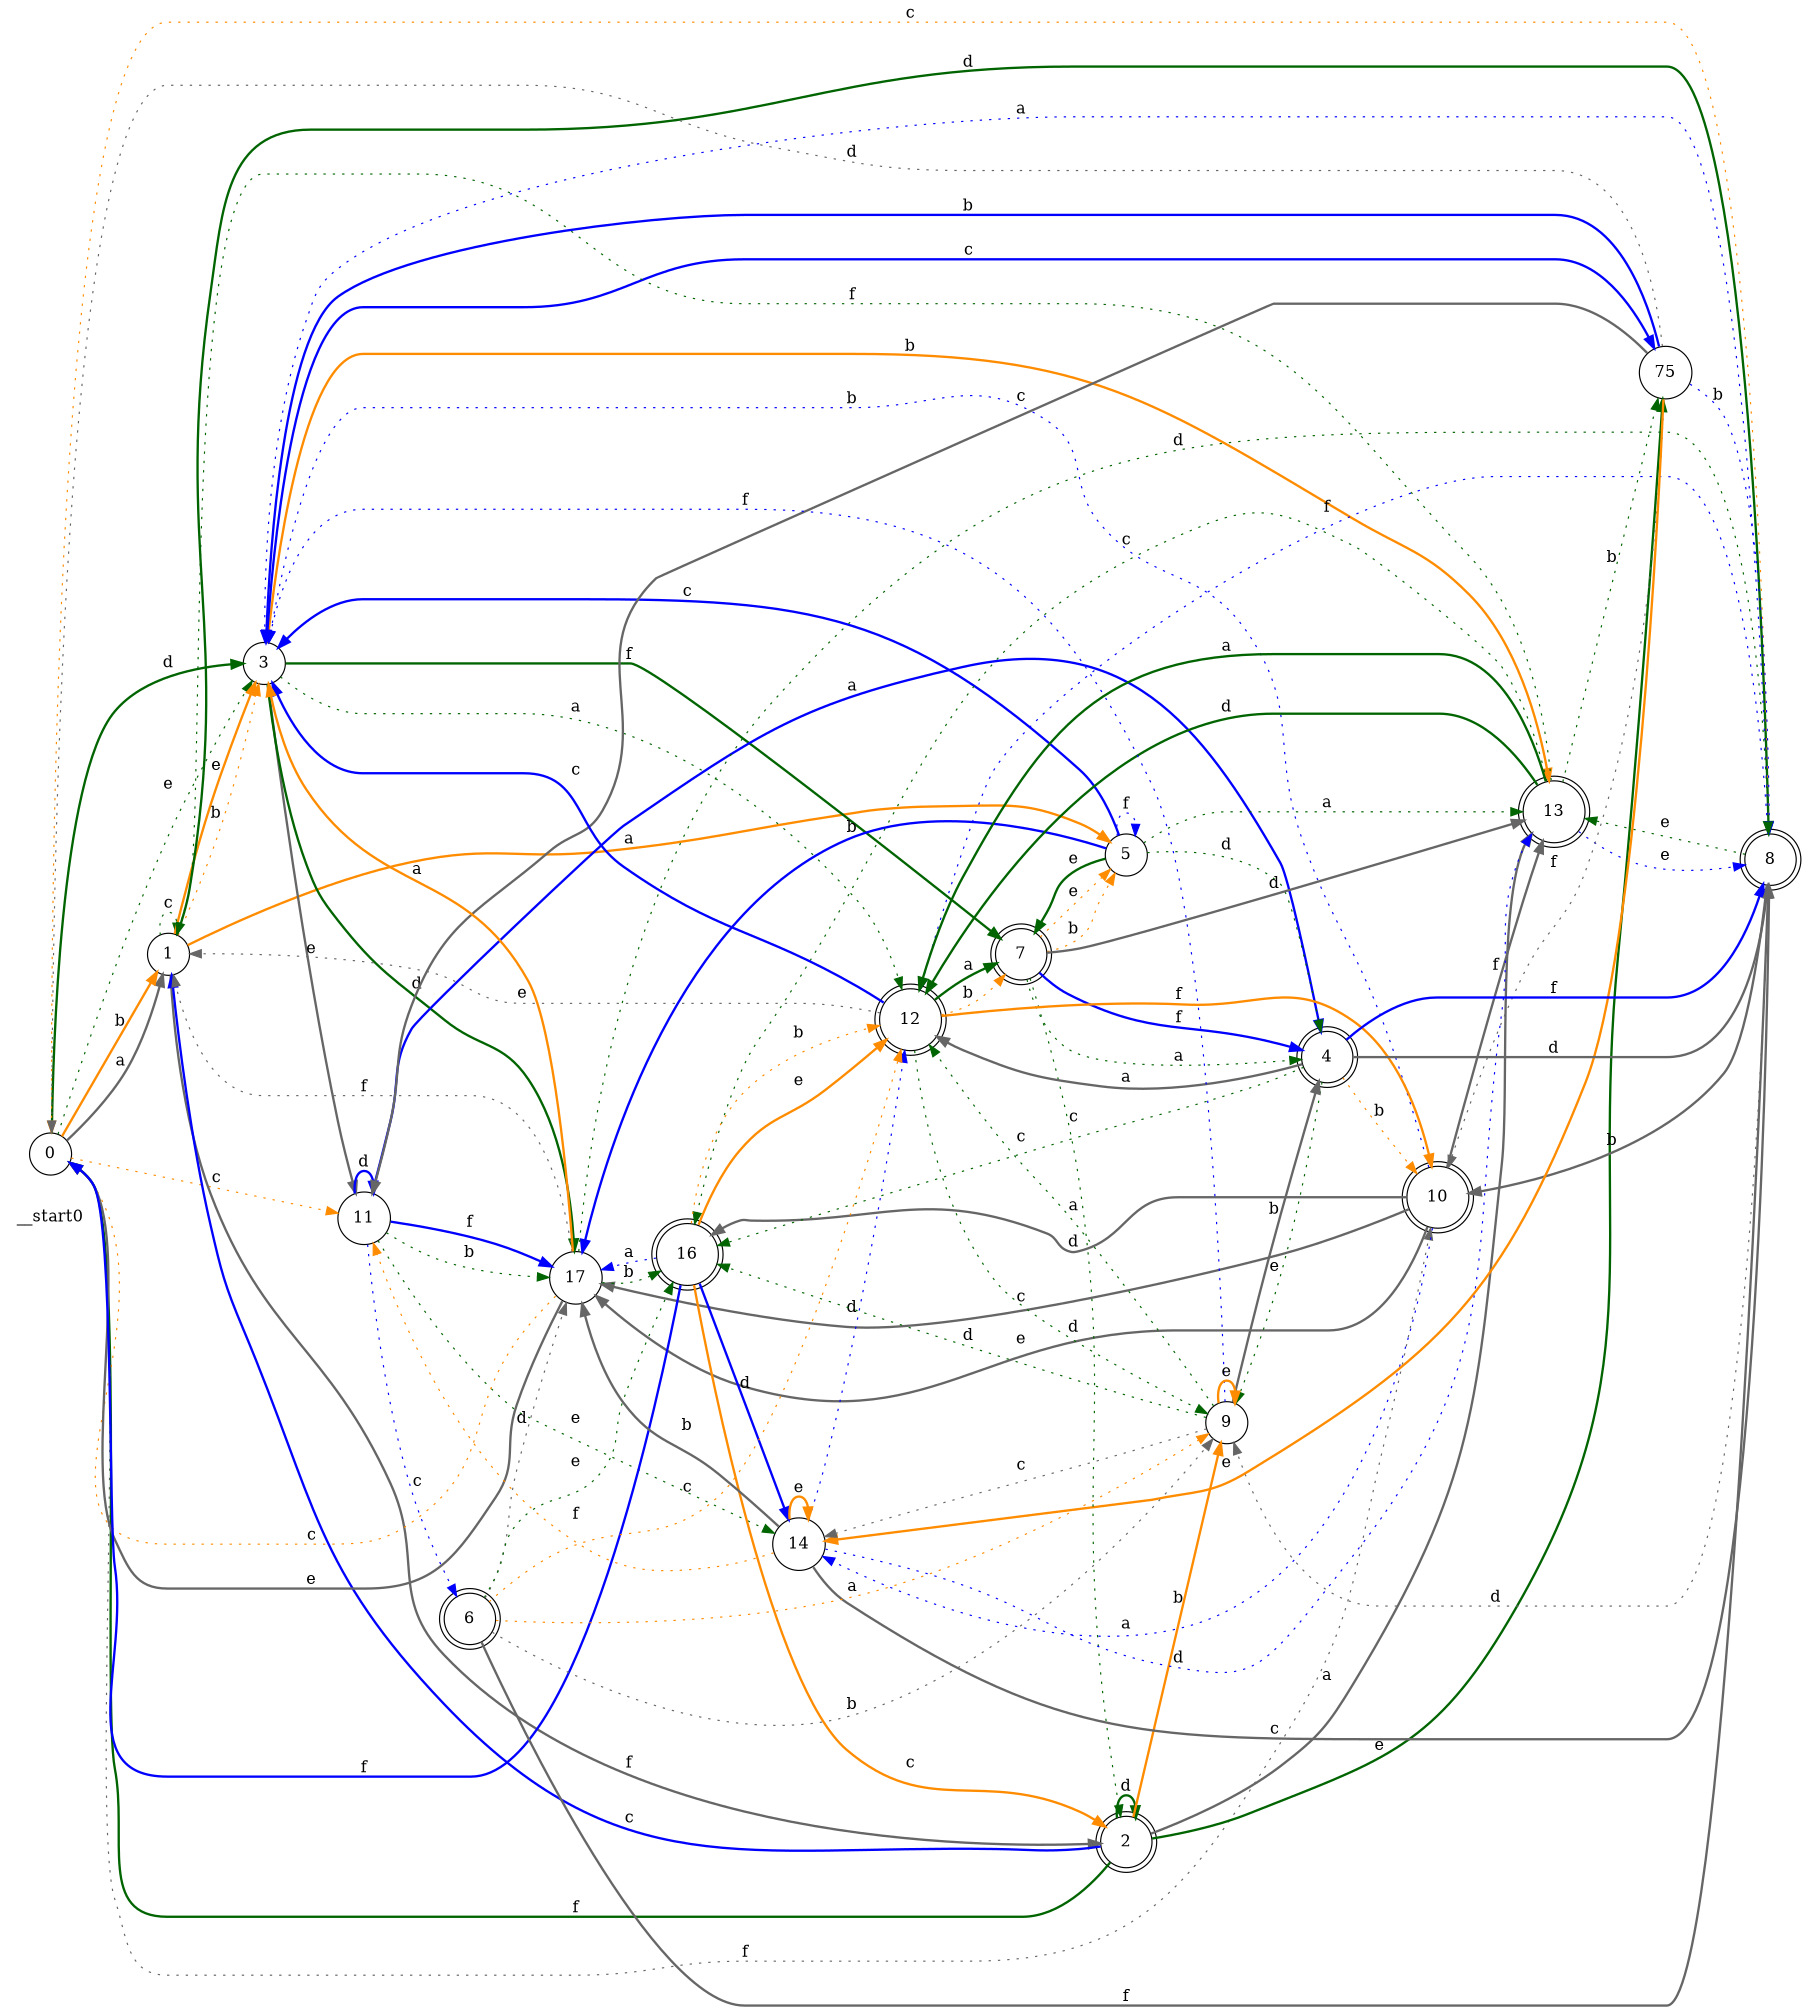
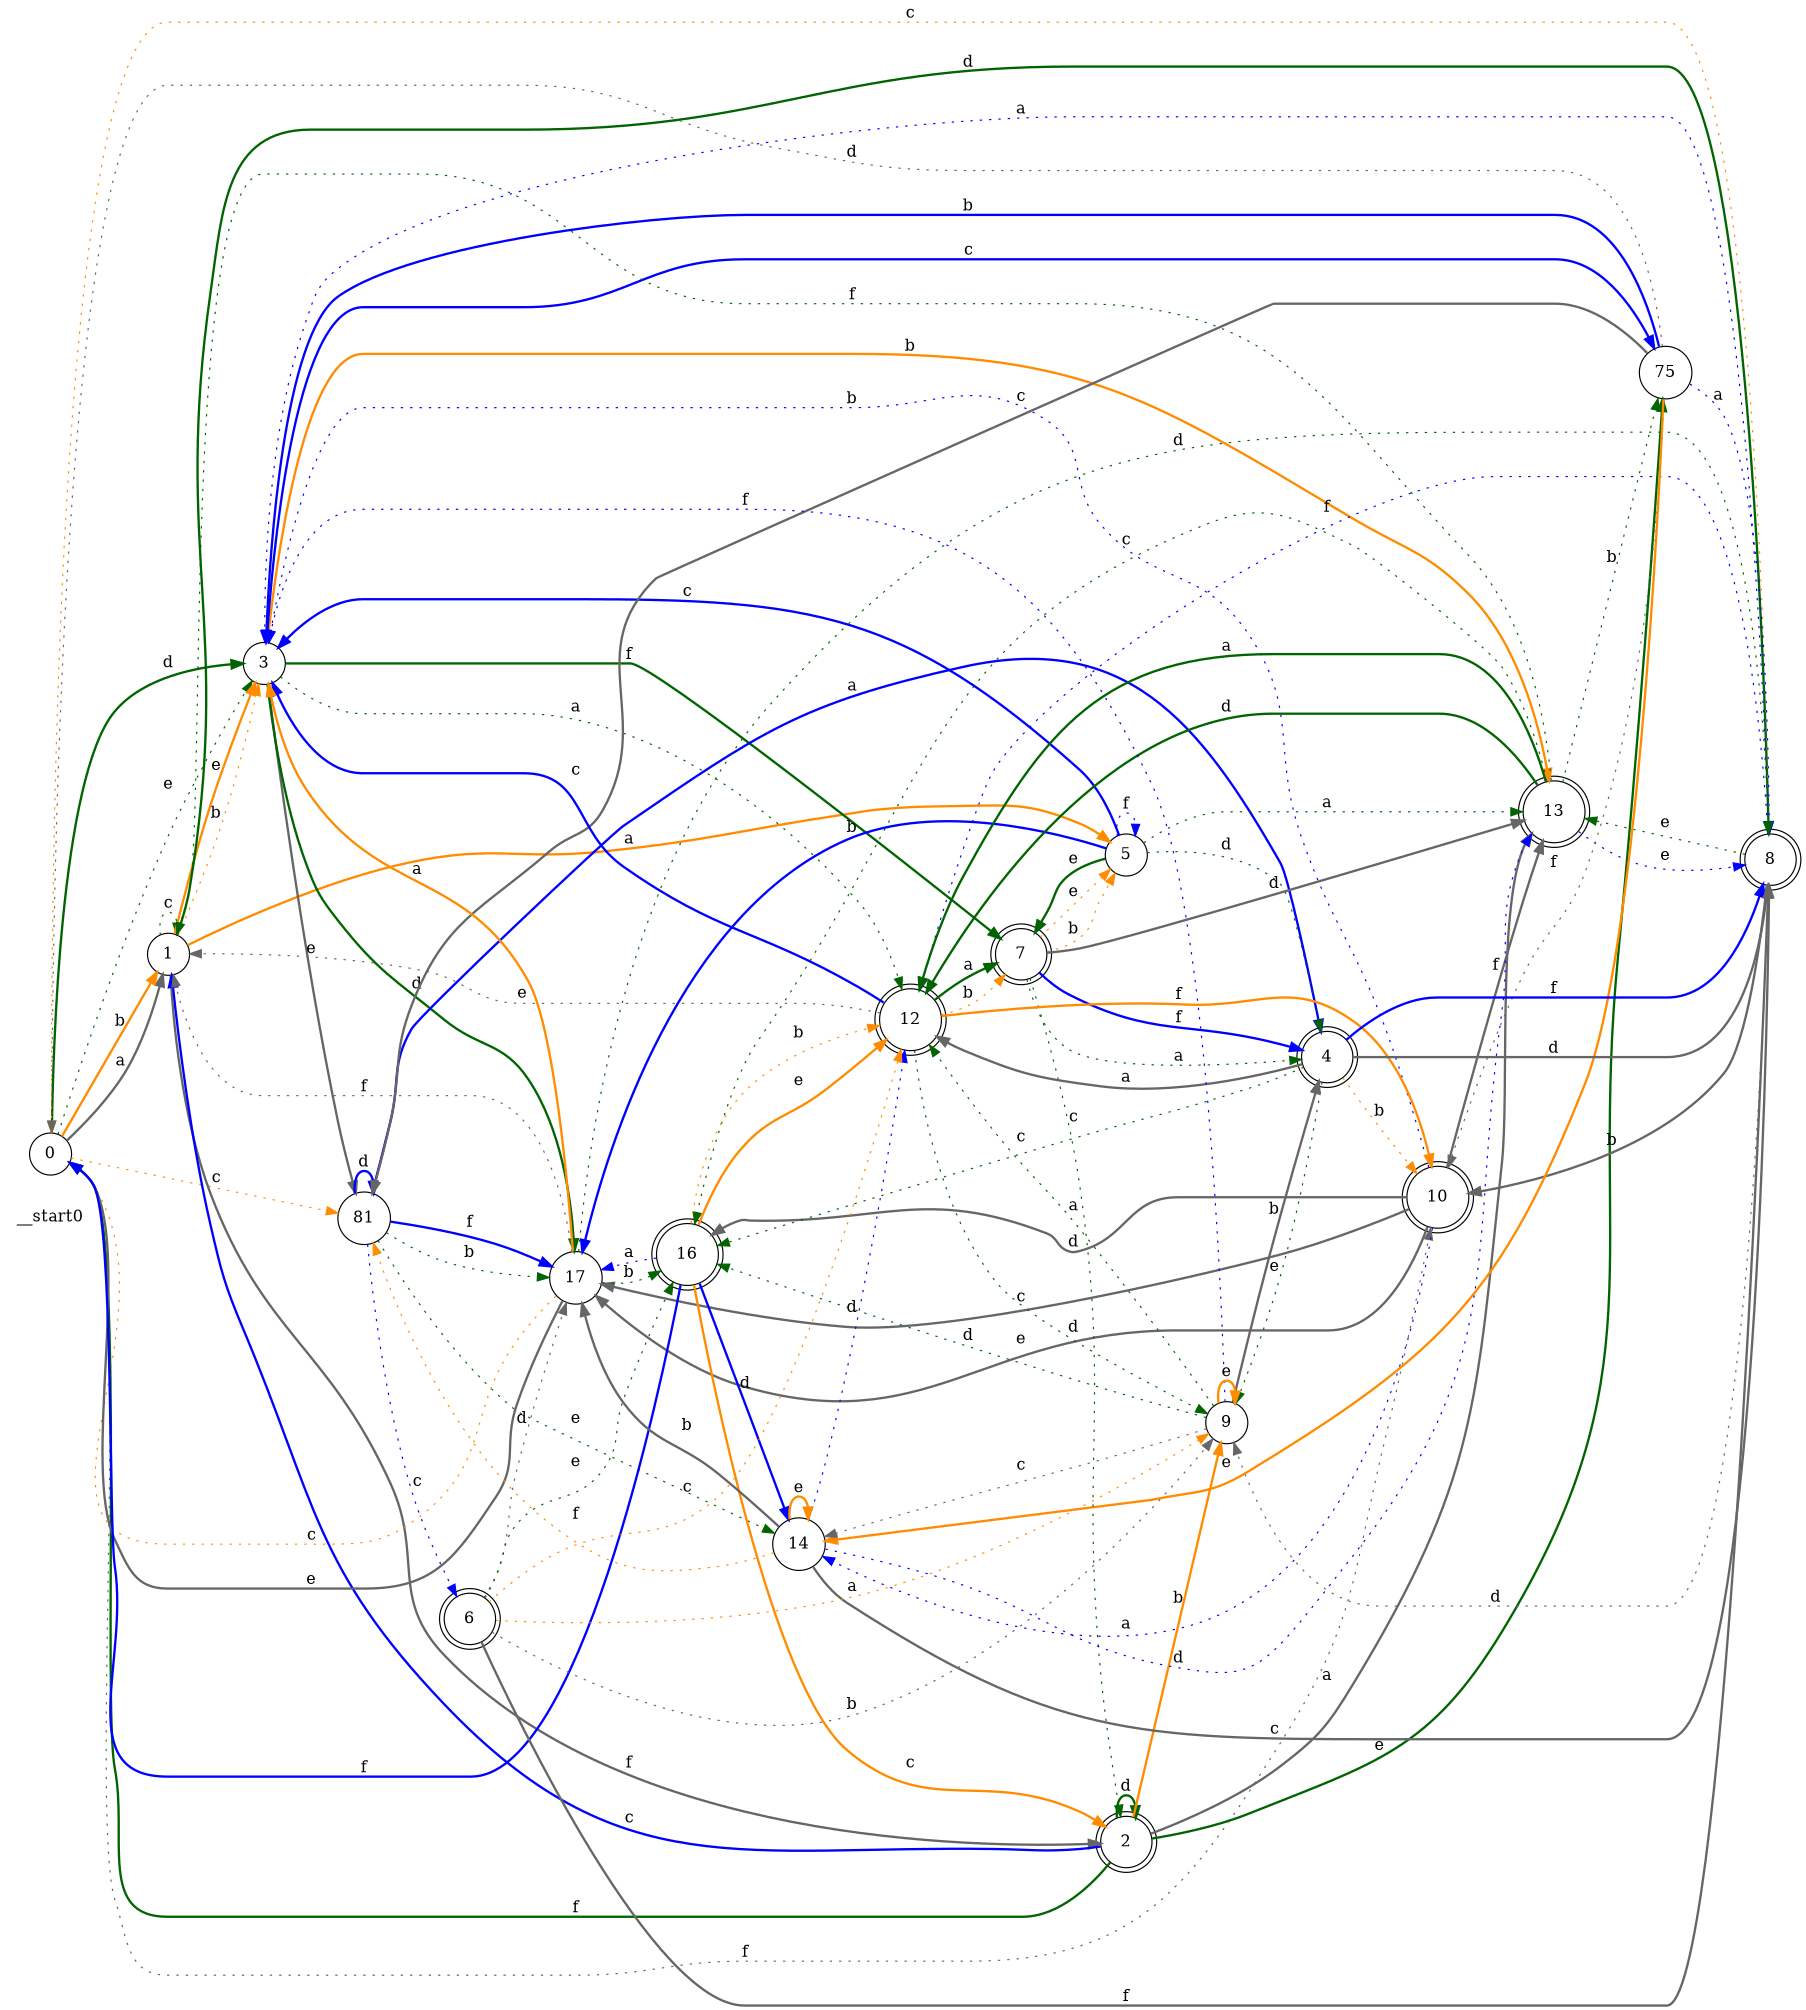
(1719, 395) -> (1719, 395)
(364, 1218) -> (364, 1218)
